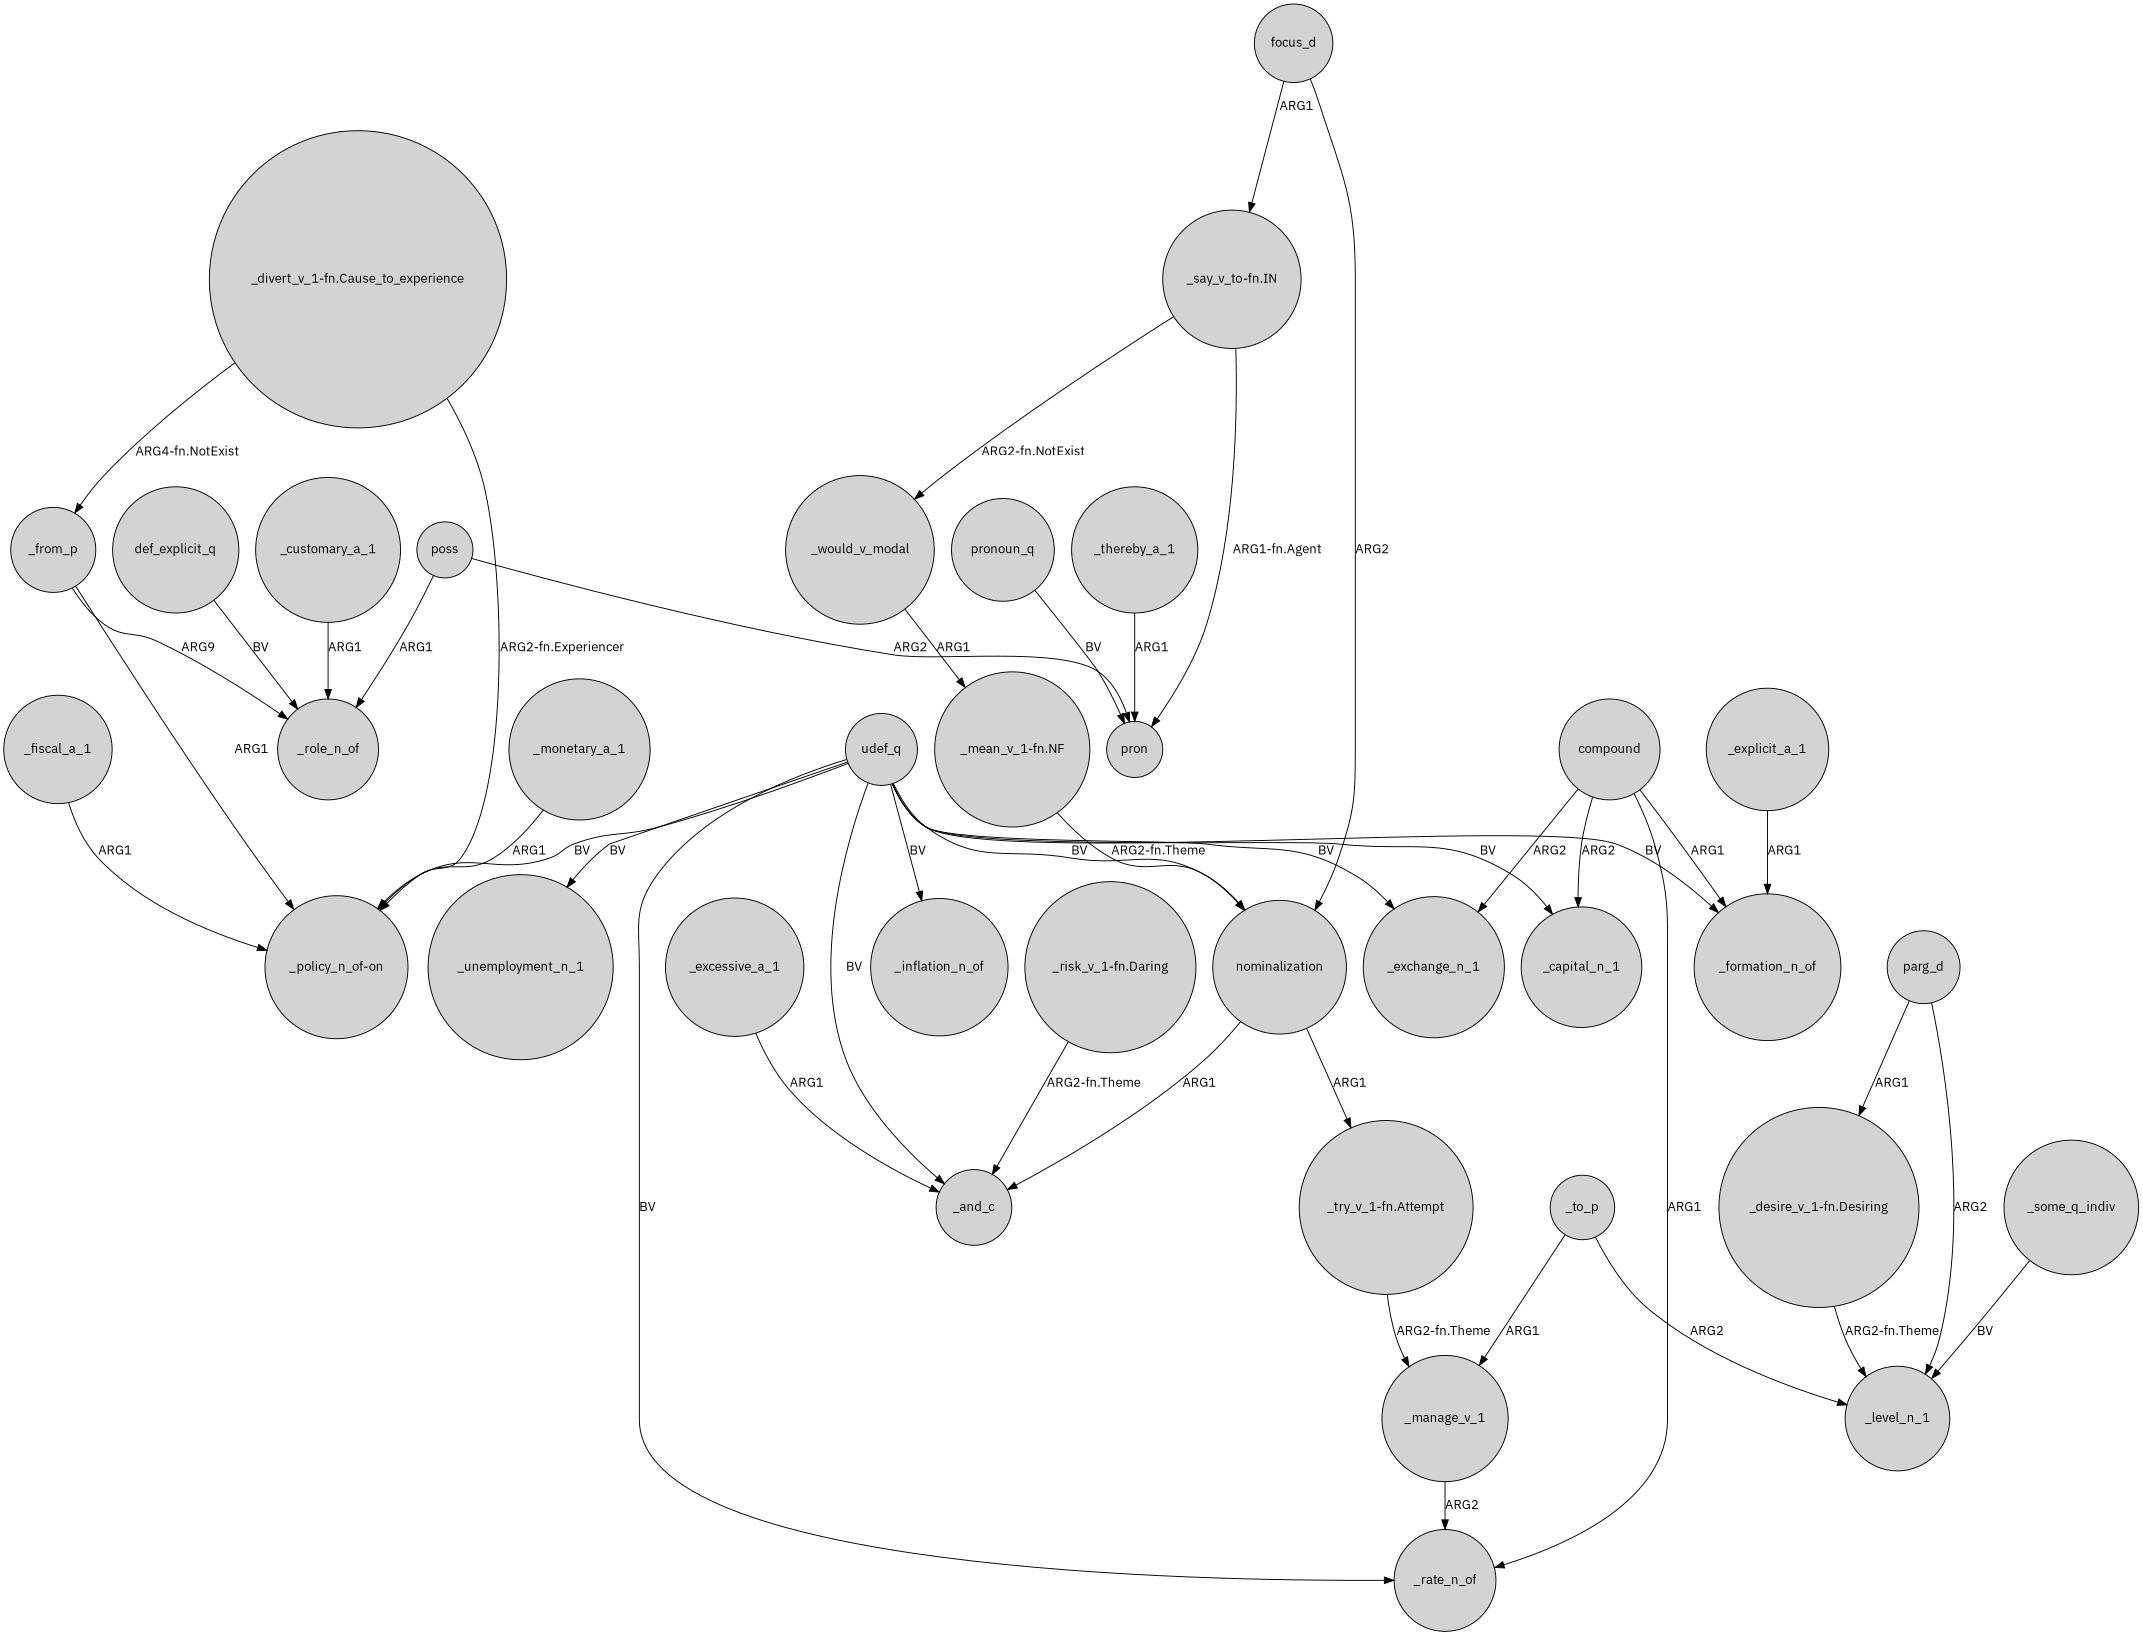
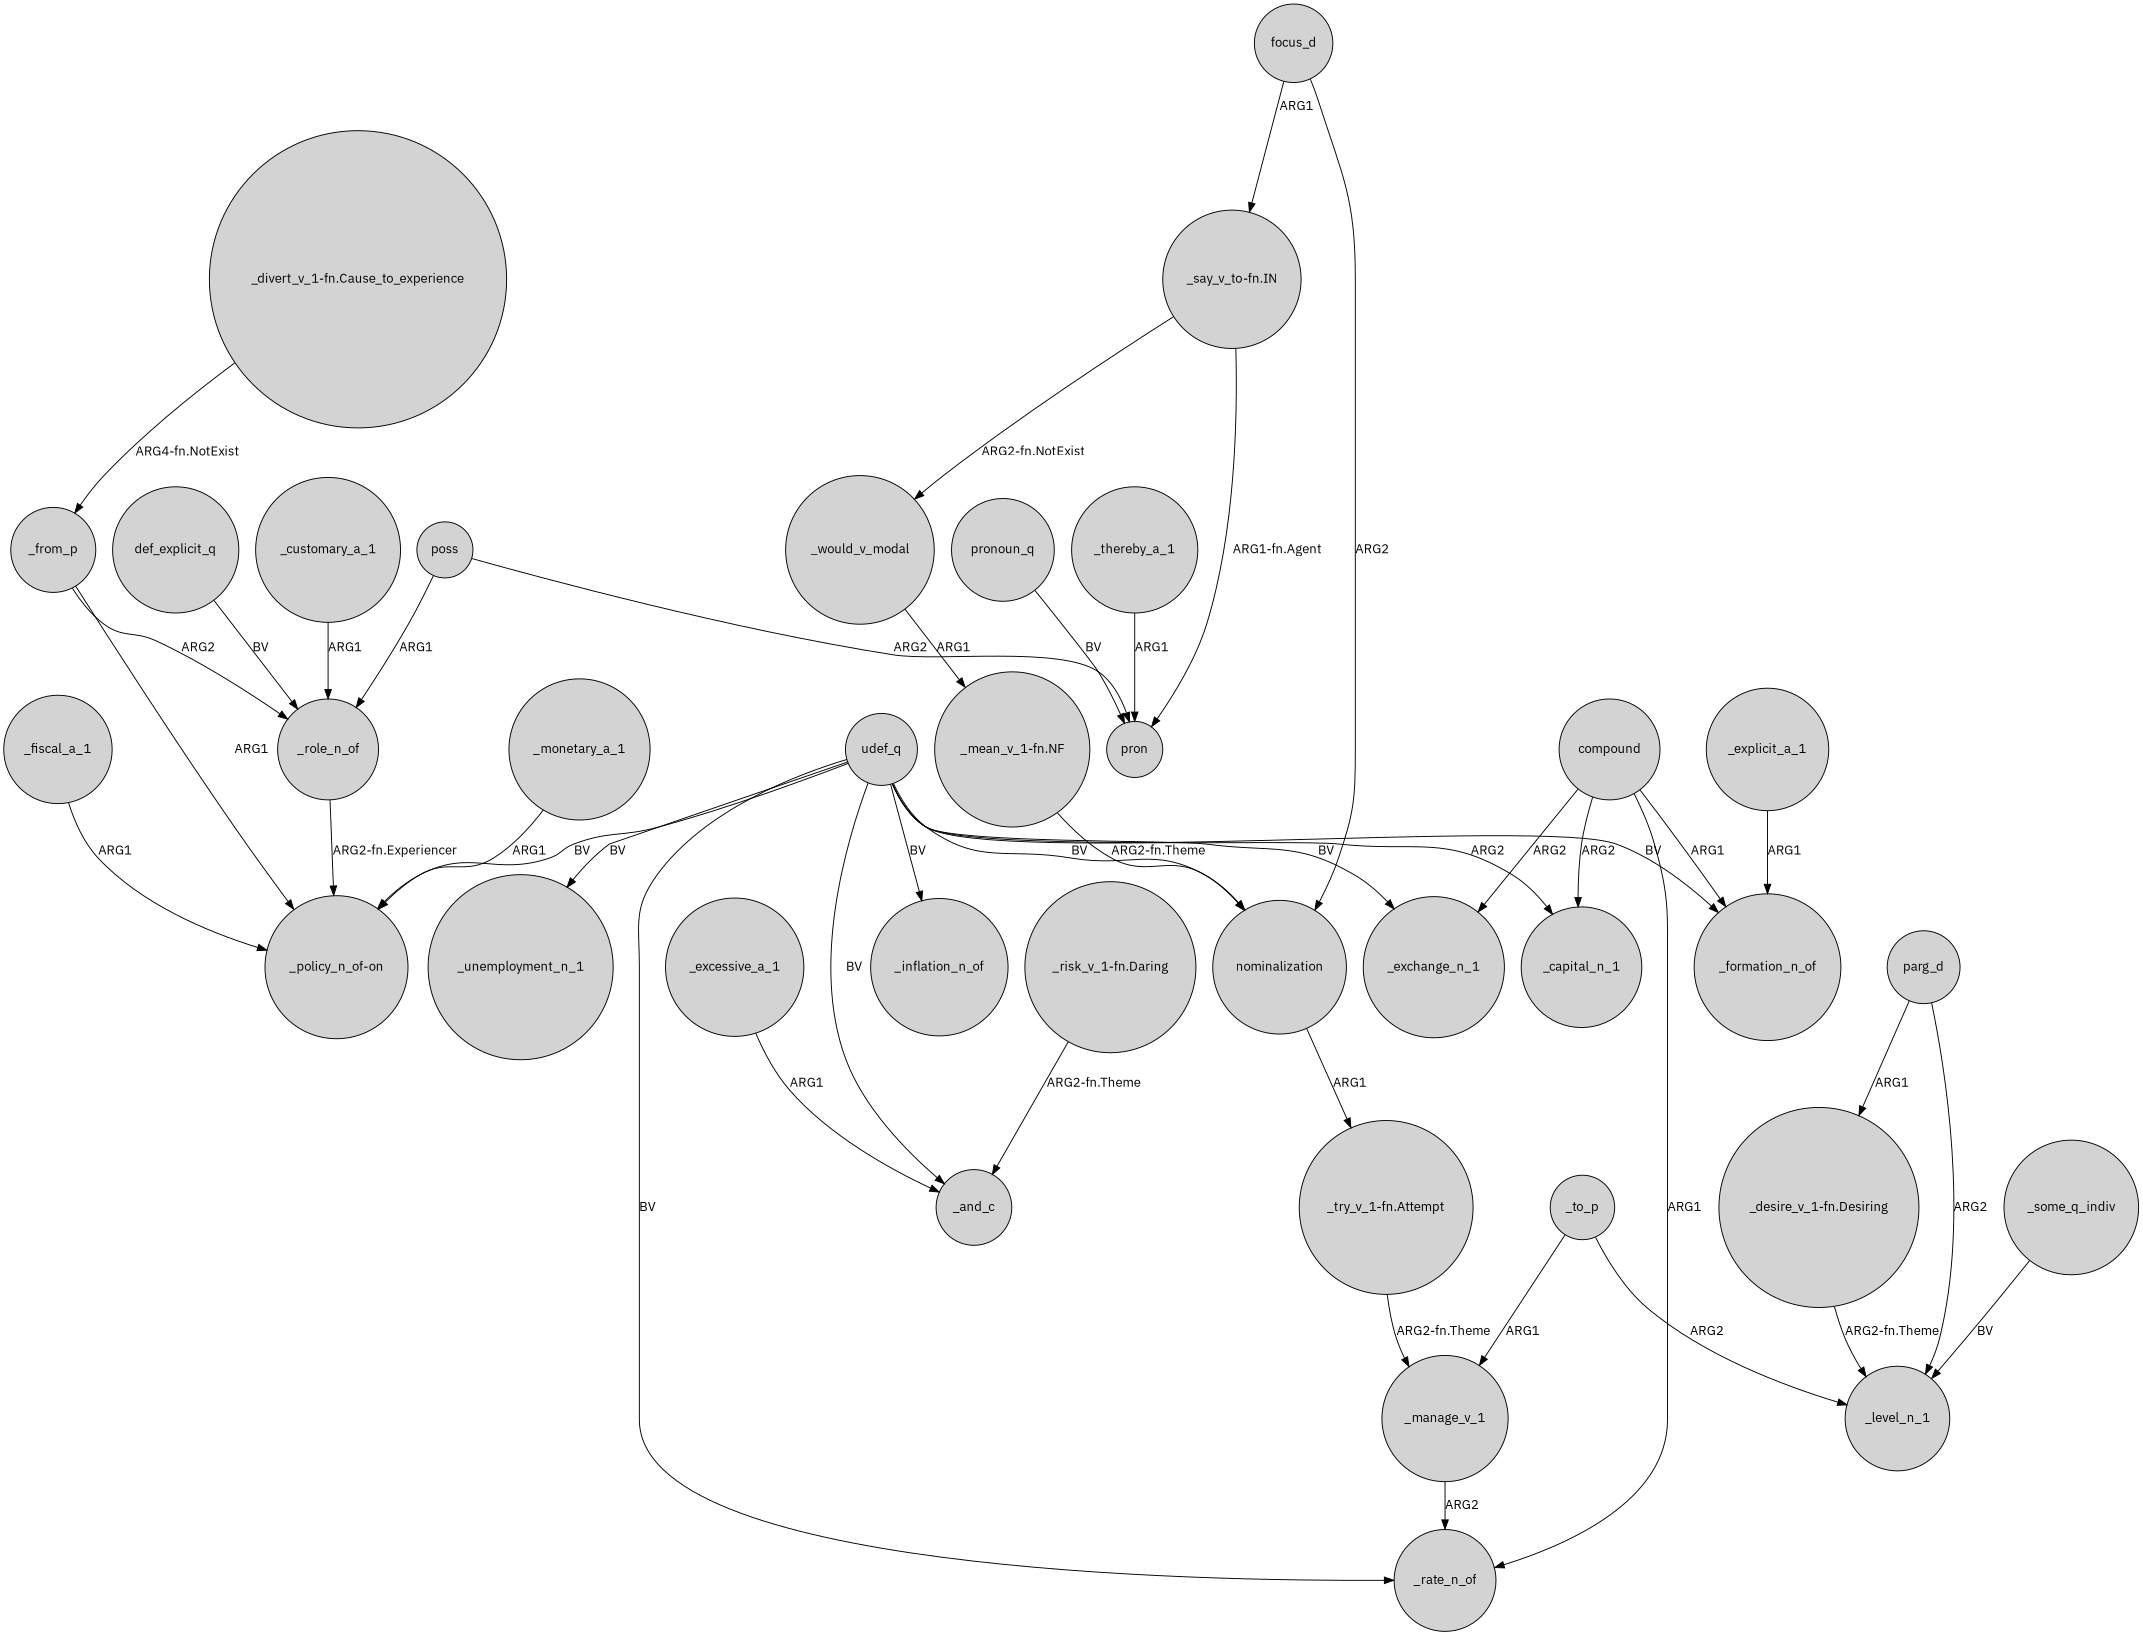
(199, 648) -> (199, 648)
(499, 671) -> (332, 843)
(1488, 851) -> (1488, 851)
(1136, 1113) -> none
